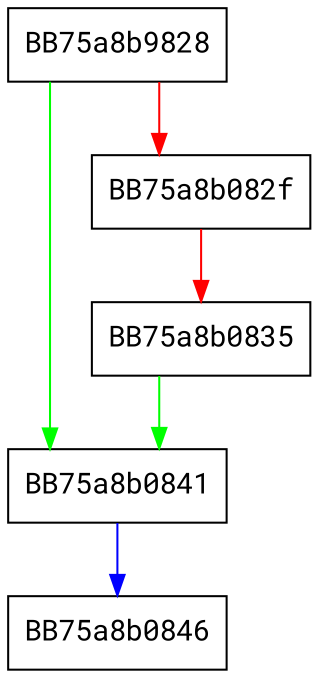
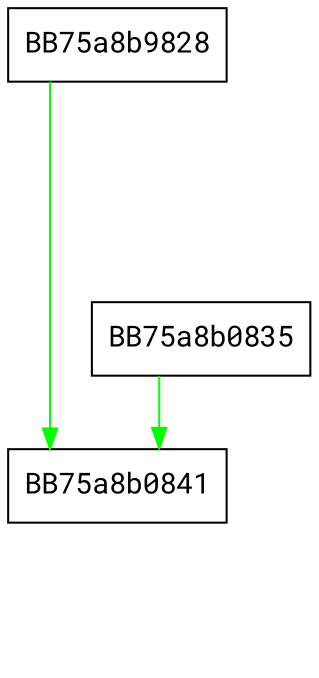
(201, 192) -> none
(117, 633) -> none
